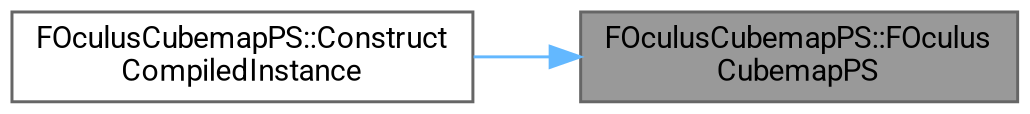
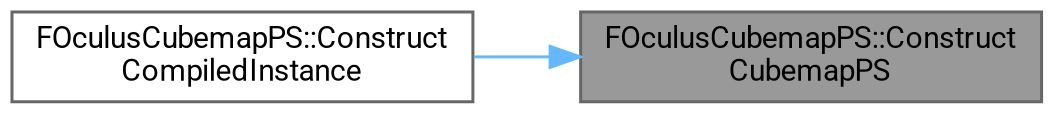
(799, 57) -> (811, 57)
